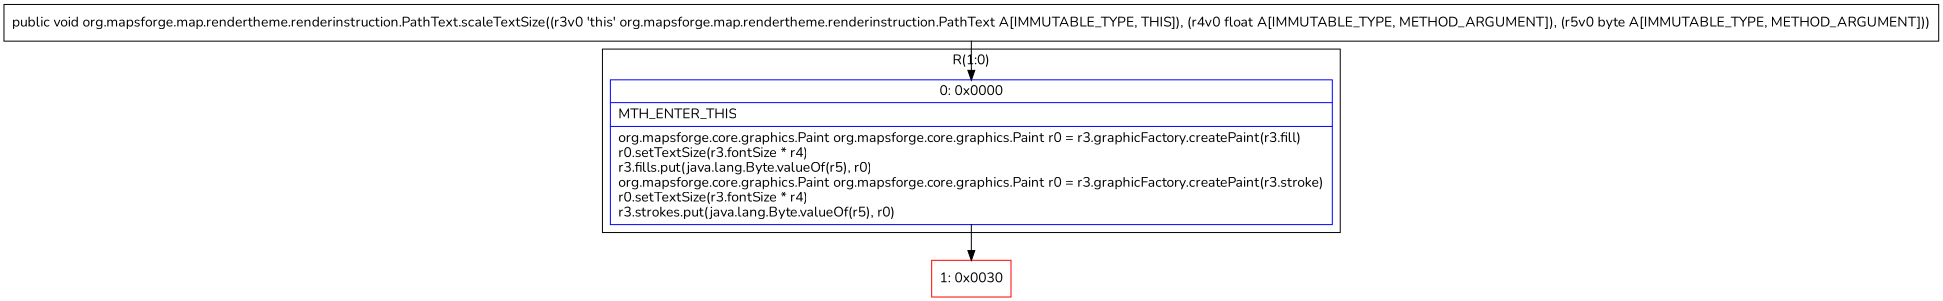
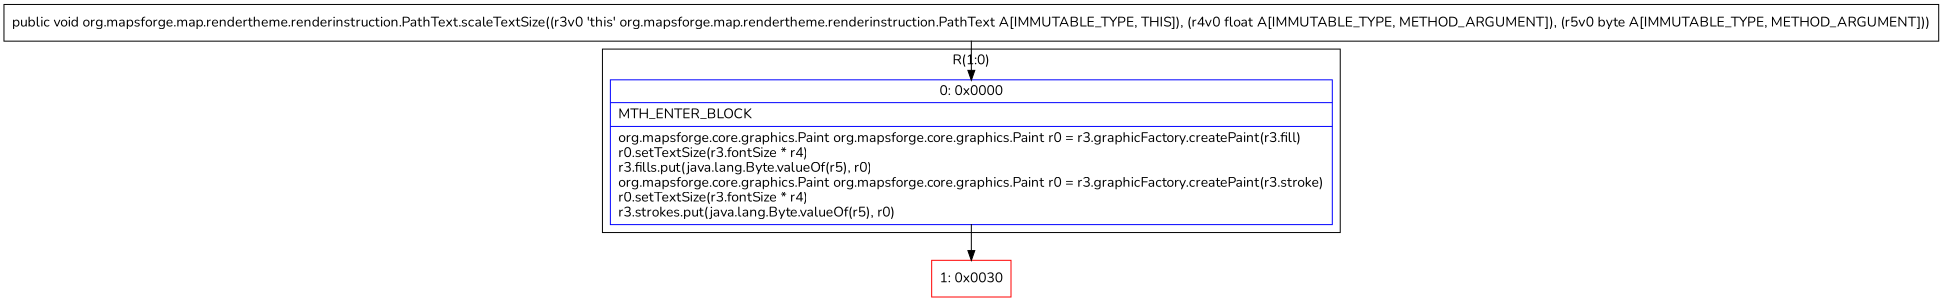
(678, 114) -> (686, 114)
